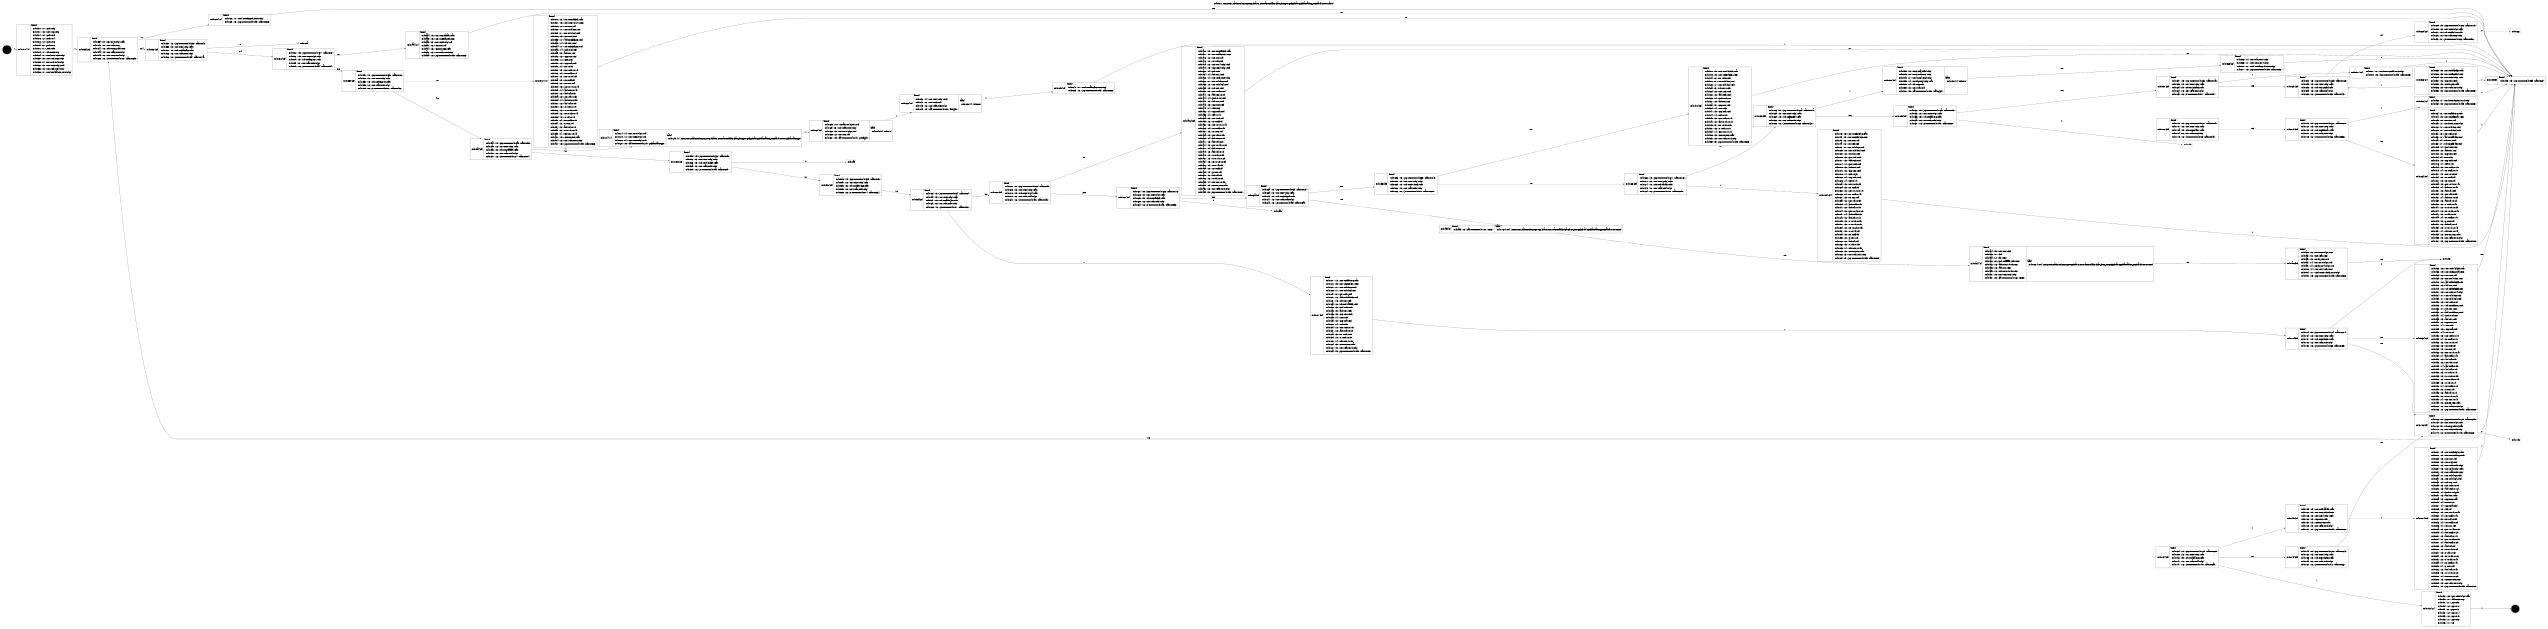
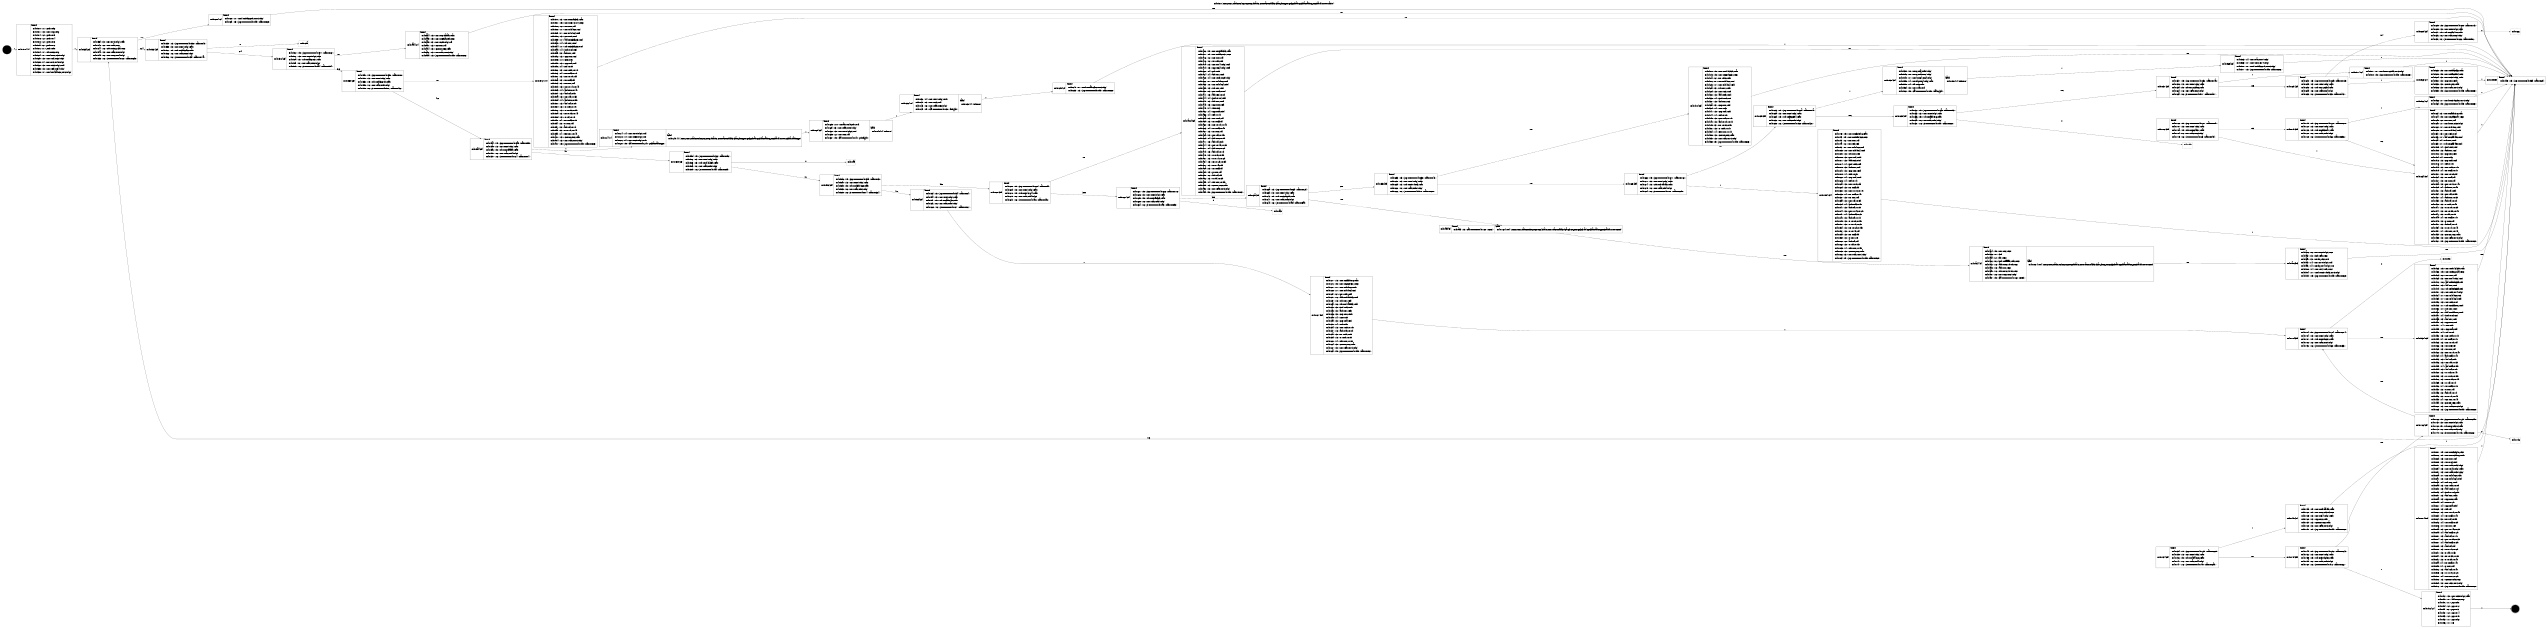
(2062, 68) -> (2062, 68)
(2382, 88) -> (2381, 82)
none -> (2316, 158)
(980, 196) -> (935, 186)
(2394, 261) -> (2491, 235)
(2398, 366) -> (2363, 392)
(2381, 519) -> (2491, 401)
(2319, 589) -> (2382, 583)
